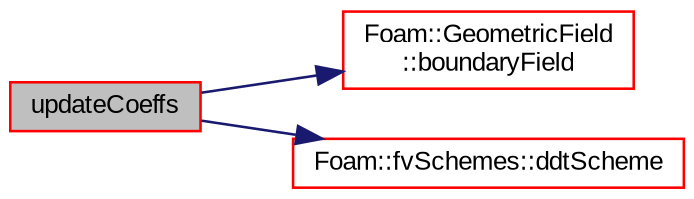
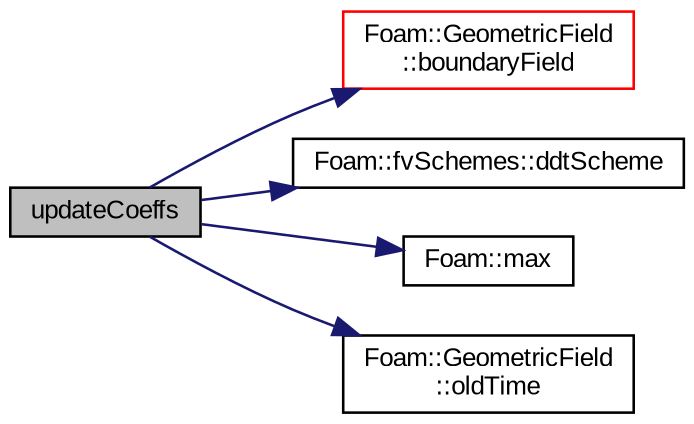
(105, 107) -> (105, 212)
(488, 163) -> (488, 163)
none -> (488, 261)
none -> (488, 374)
